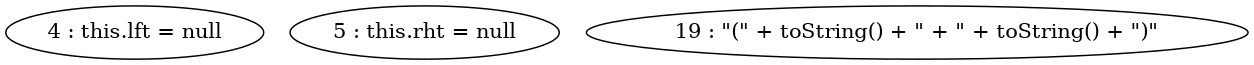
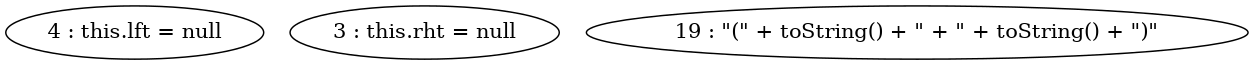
(425, 33) -> (425, 33)
